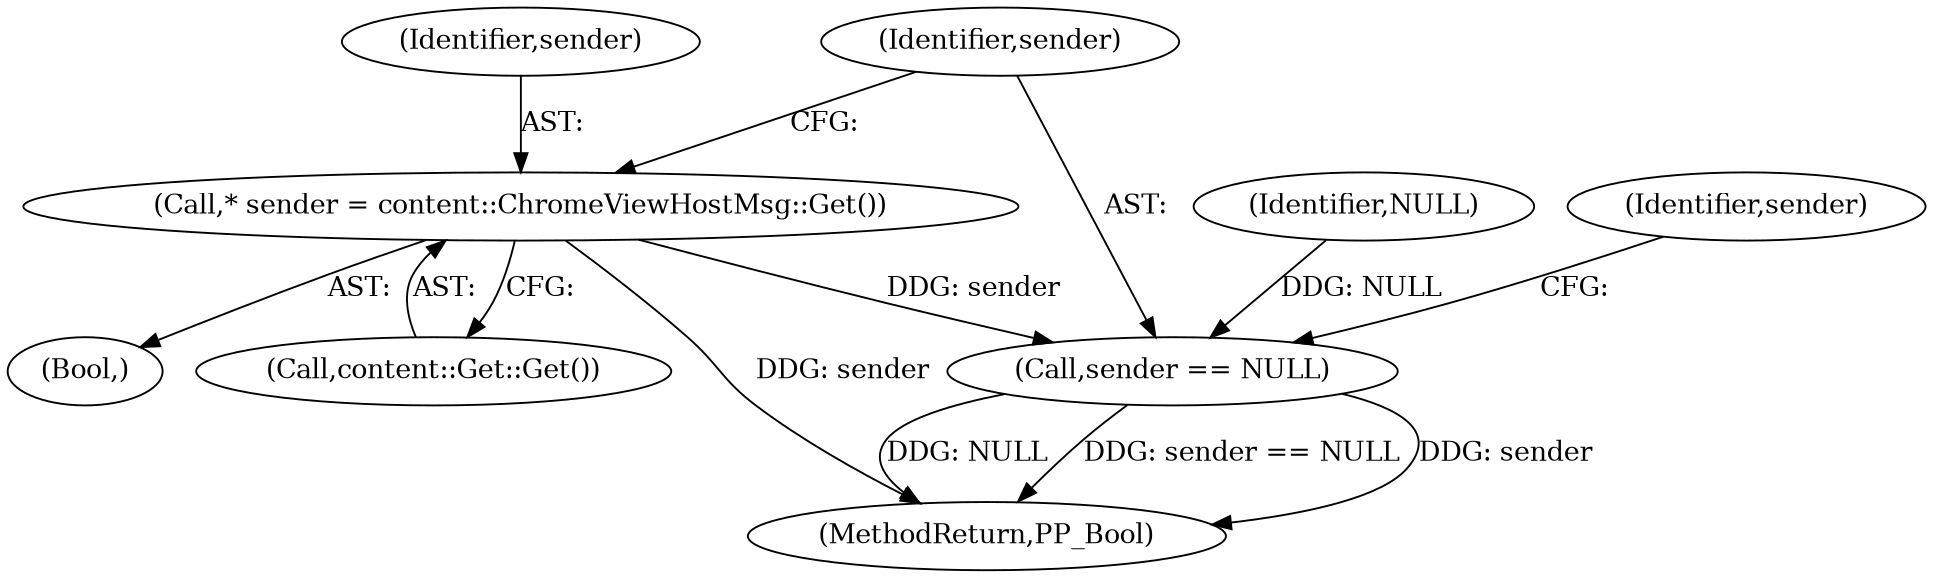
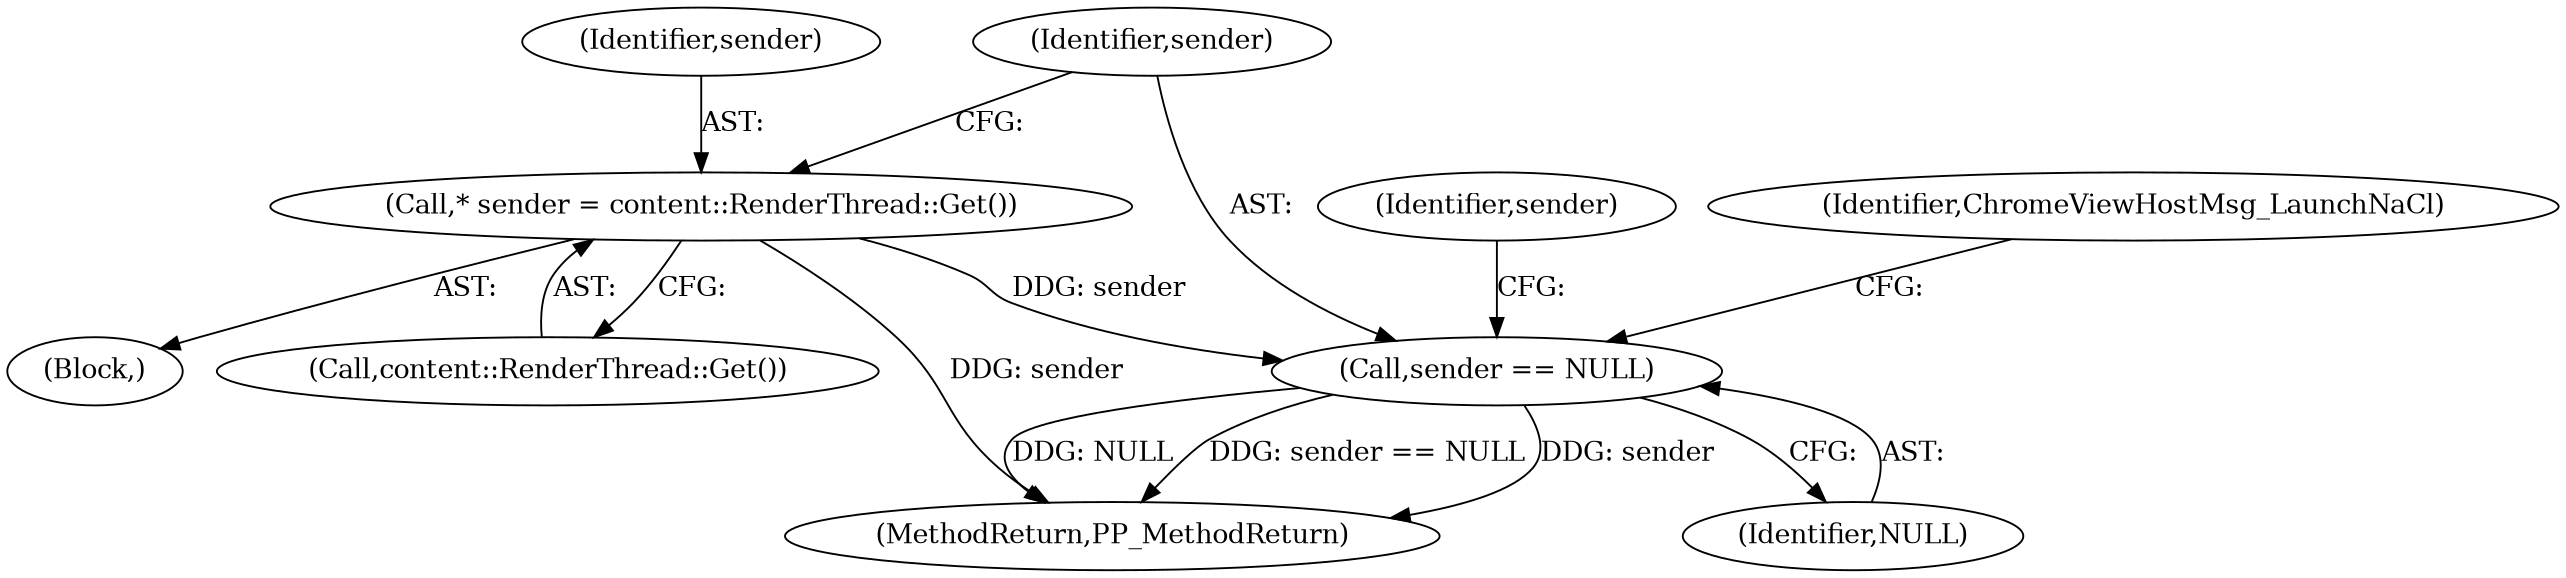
(521, 206) -> (701, 206)
none -> (2133, 206)
(1361, 289) -> (1917, 454)
(85, 371) -> (95, 371)
(434, 371) -> (548, 371)
none -> (1733, 431)
(987, 536) -> (1112, 536)
